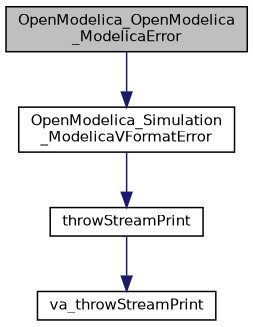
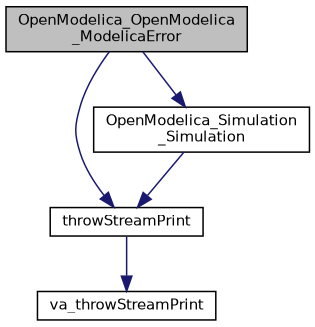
none -> (76, 123)
(127, 130) -> (202, 130)
